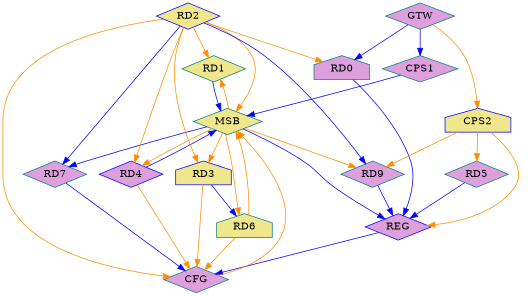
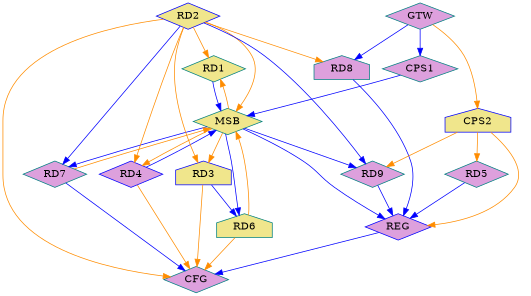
(342, 69) -> (342, 69)
(297, 147) -> (297, 147)
(233, 171) -> (233, 171)
(285, 218) -> (139, 149)
